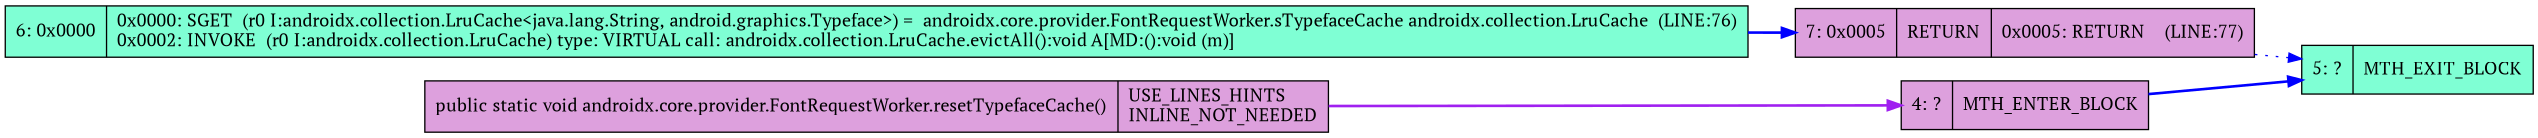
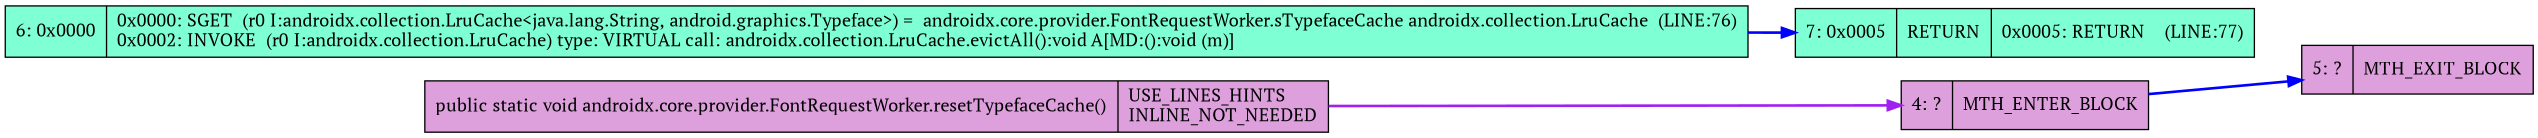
(2025, 33) -> (2025, 33)
(2272, 56) -> none
(2417, 70) -> (2417, 70)
